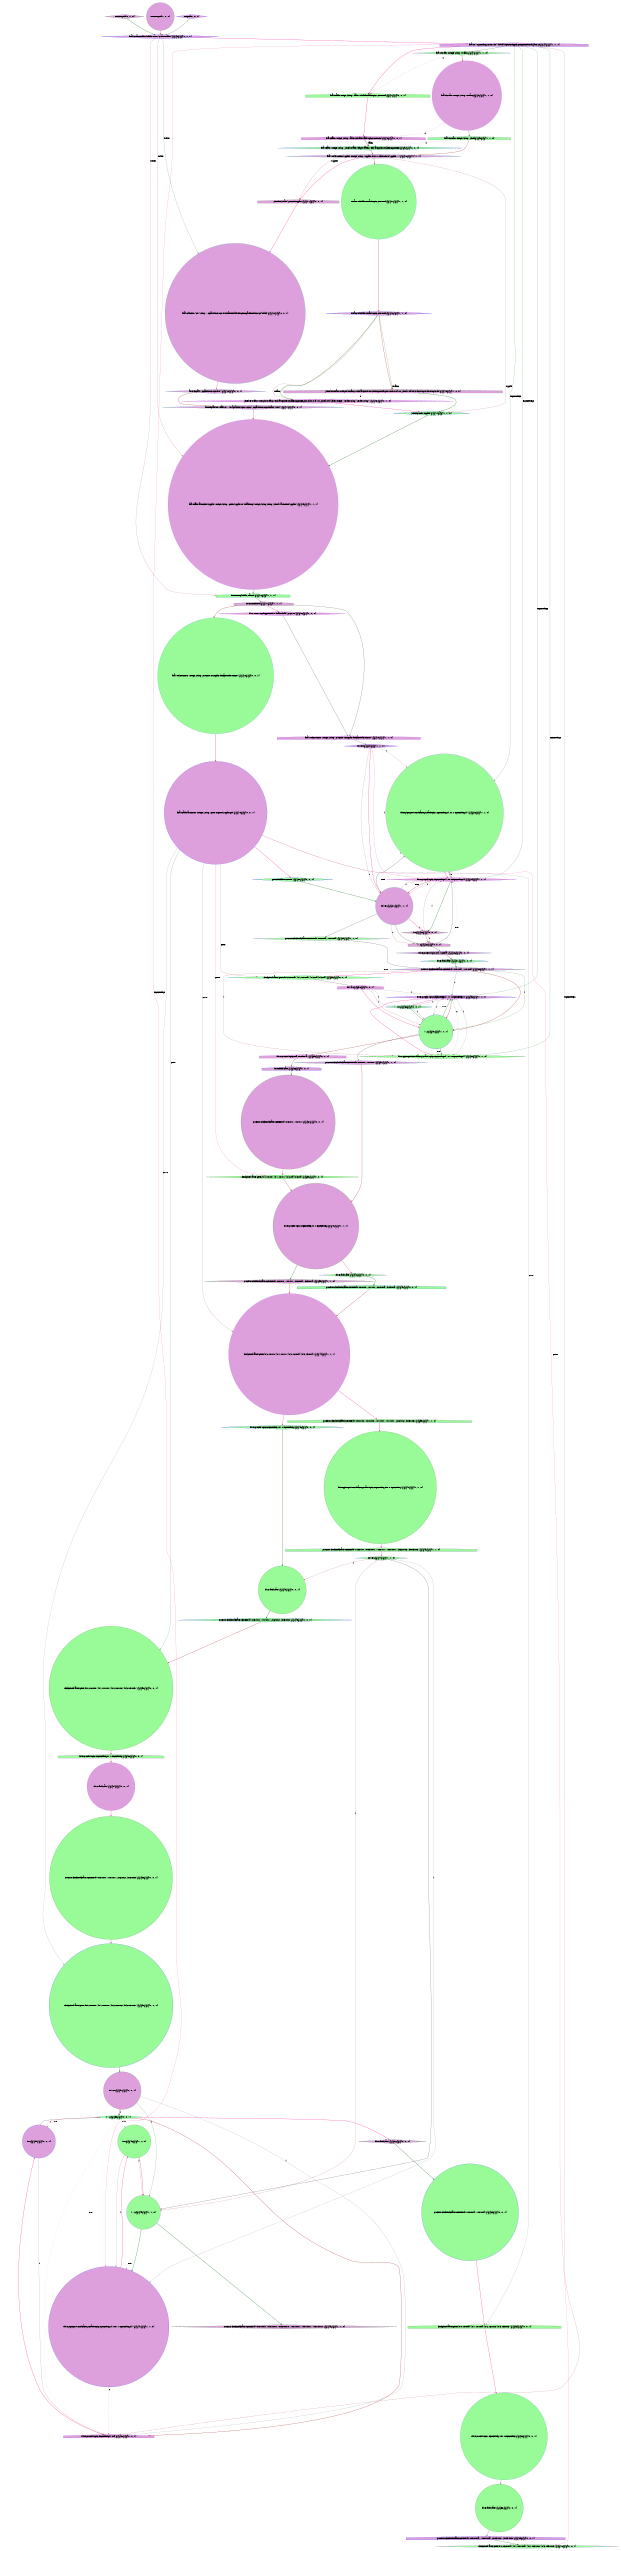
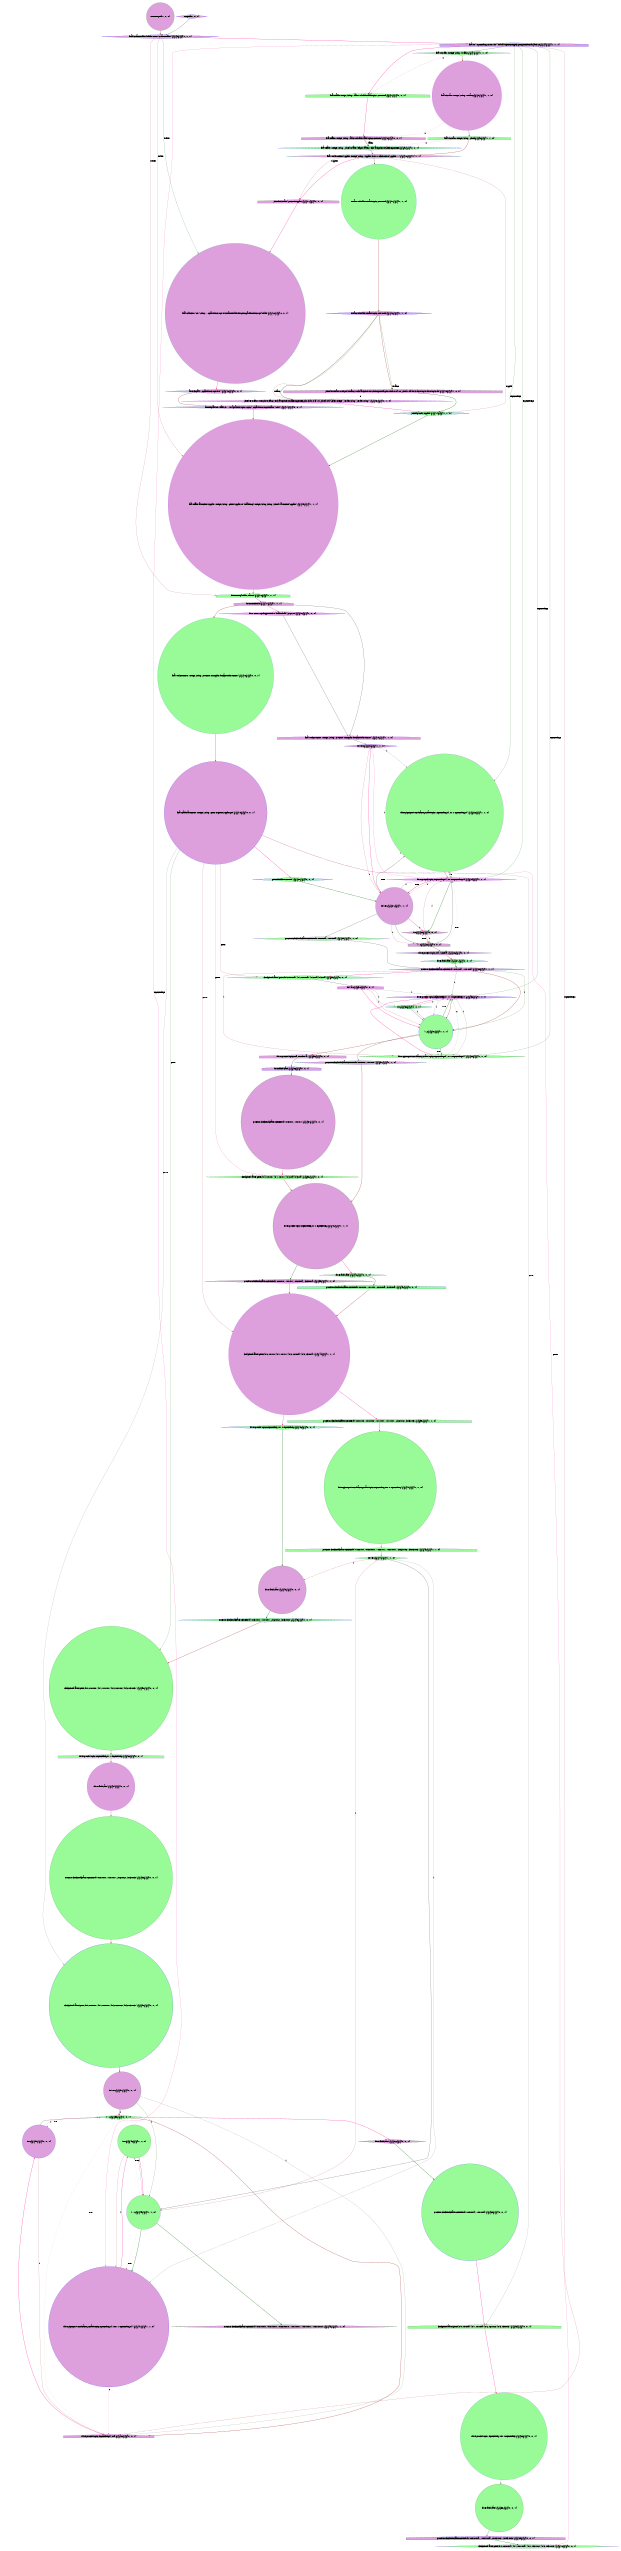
(125, 17) -> none
(385, 966) -> (422, 940)
(282, 1590) -> (282, 1590)
(122, 2123) -> (137, 2177)
